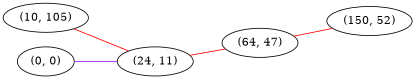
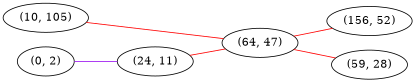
(370, 21) -> (370, 21)
(101, 40) -> (155, 31)
(46, 61) -> (46, 61)
none -> (370, 65)
